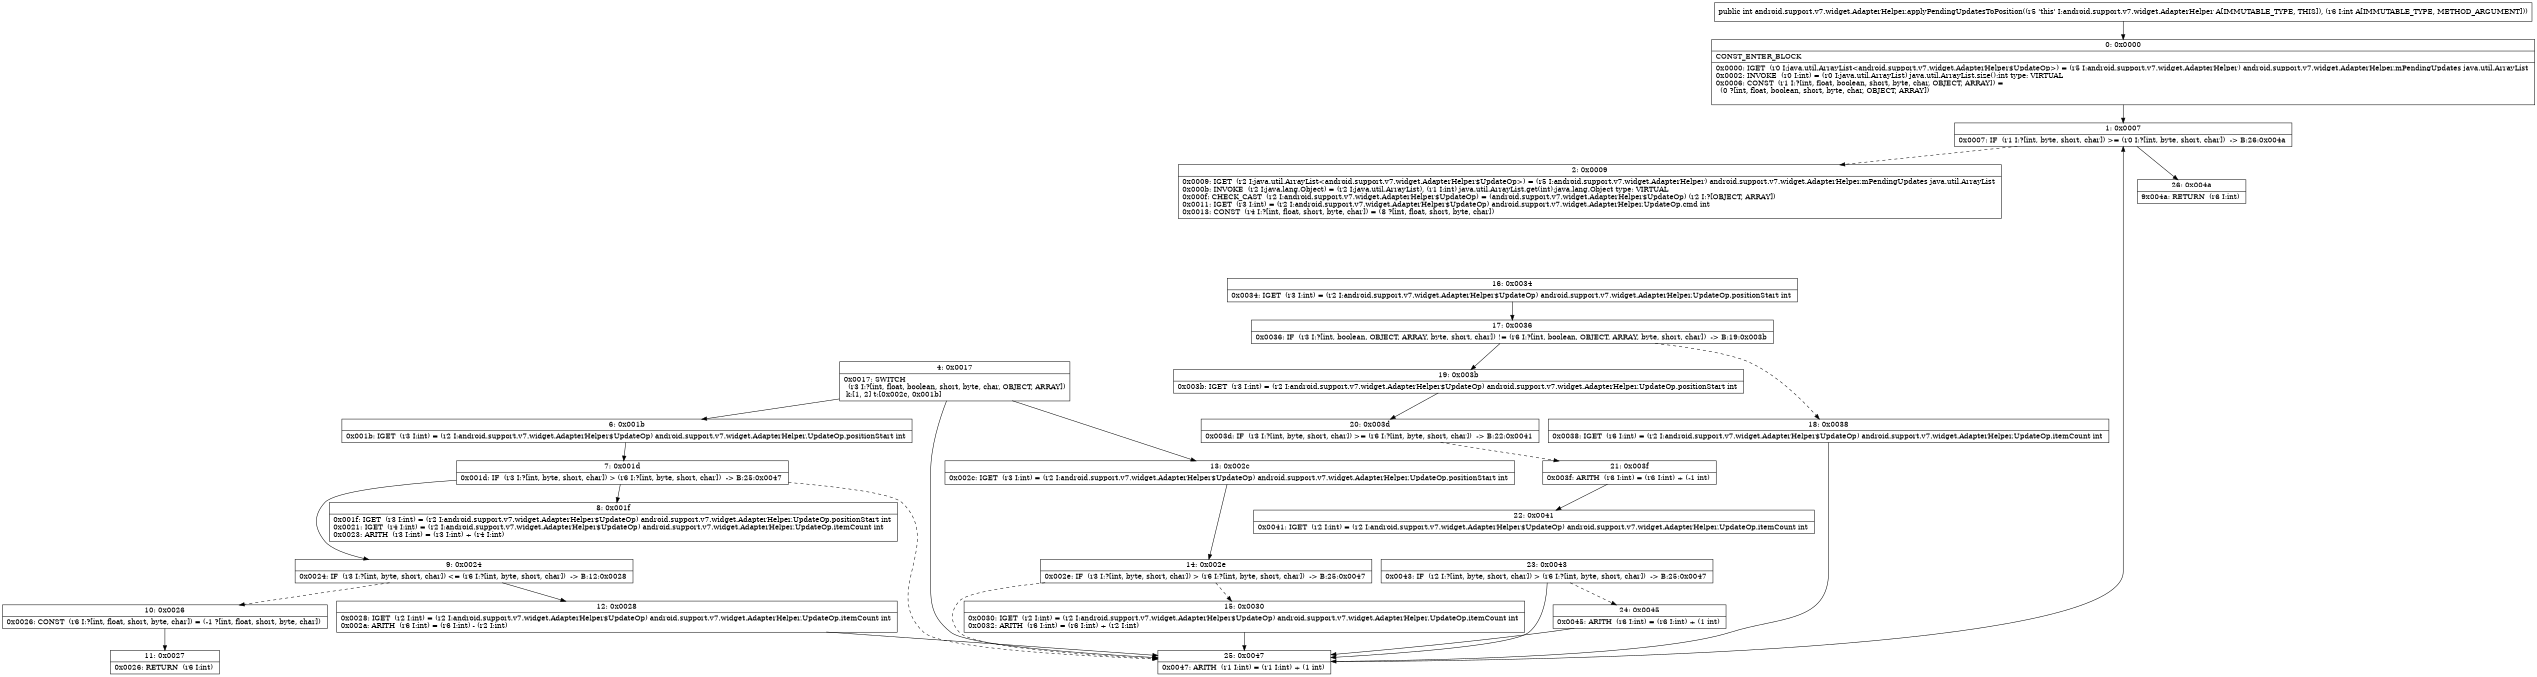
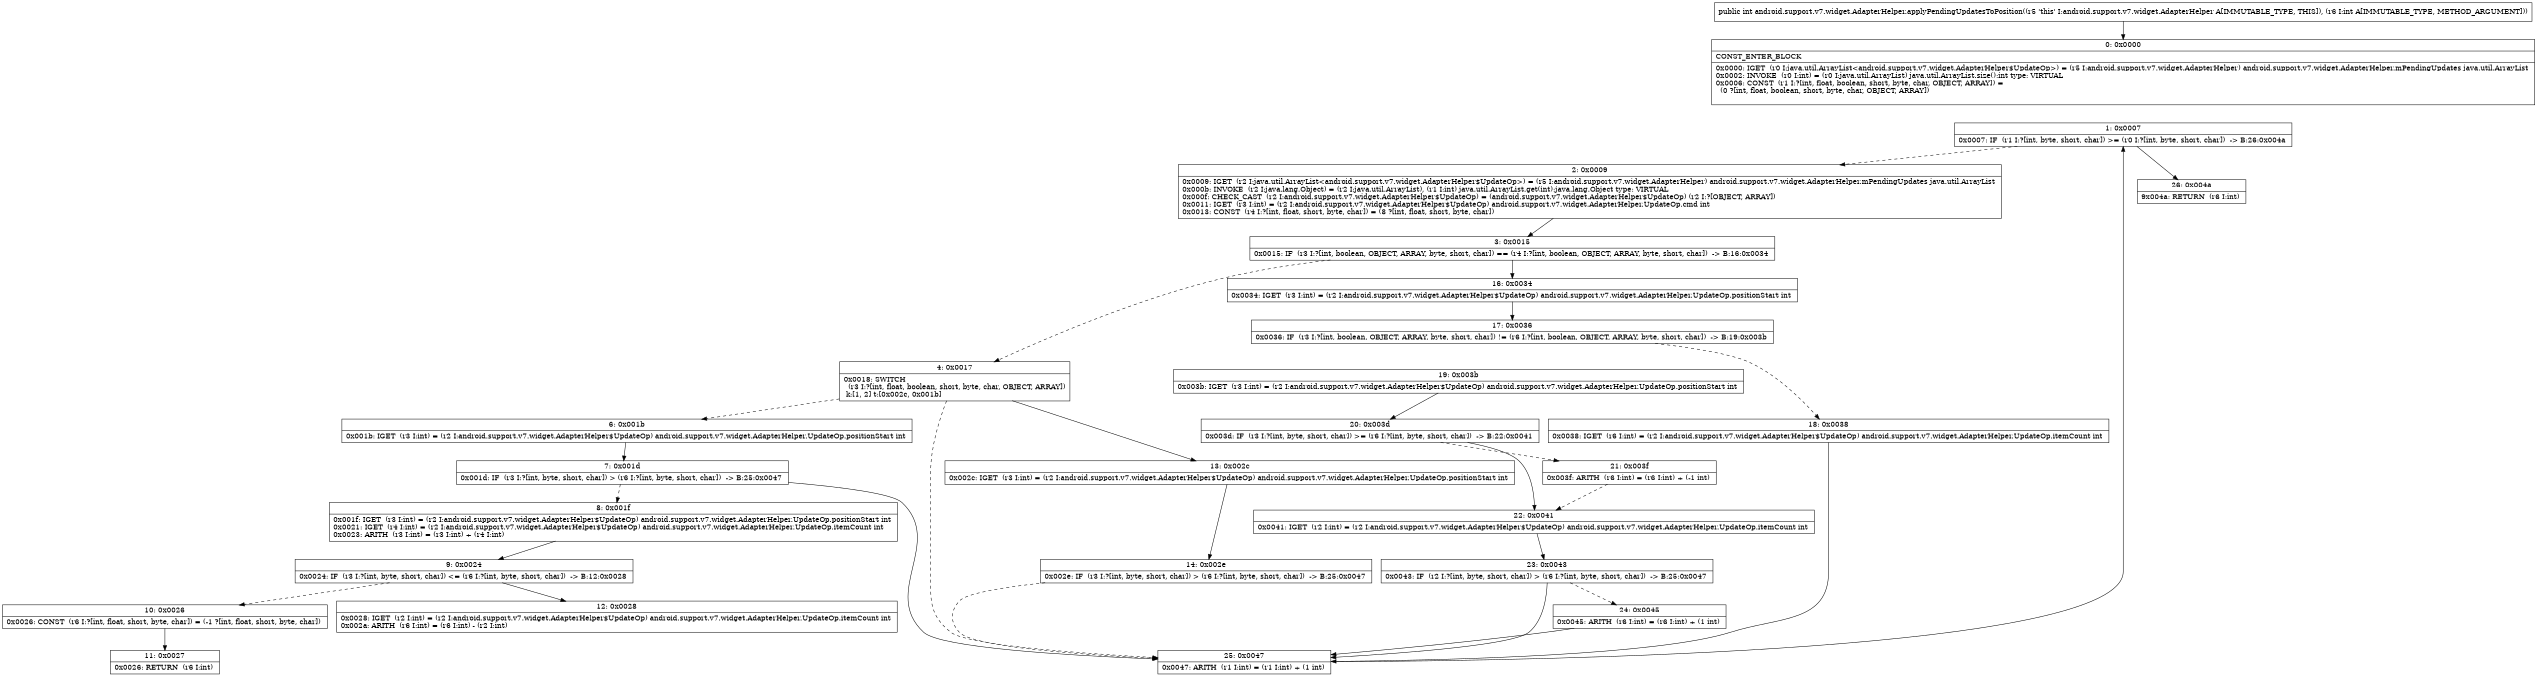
(2123, 111) -> none
none -> (1512, 248)
(1487, 355) -> none
(877, 380) -> (877, 380)
(773, 409) -> (773, 409)
none -> (1516, 459)
(619, 491) -> (619, 491)
(347, 494) -> (529, 550)
(1584, 496) -> (1584, 496)
none -> (1540, 544)
(1244, 617) -> none
(938, 619) -> (938, 619)
(917, 623) -> (917, 623)
(924, 639) -> none
